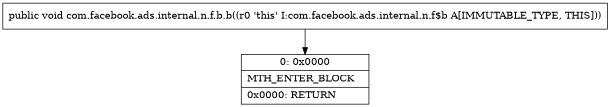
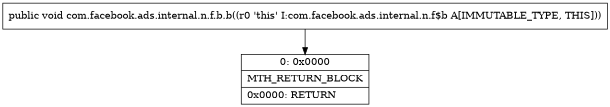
(301, 79) -> (305, 79)
